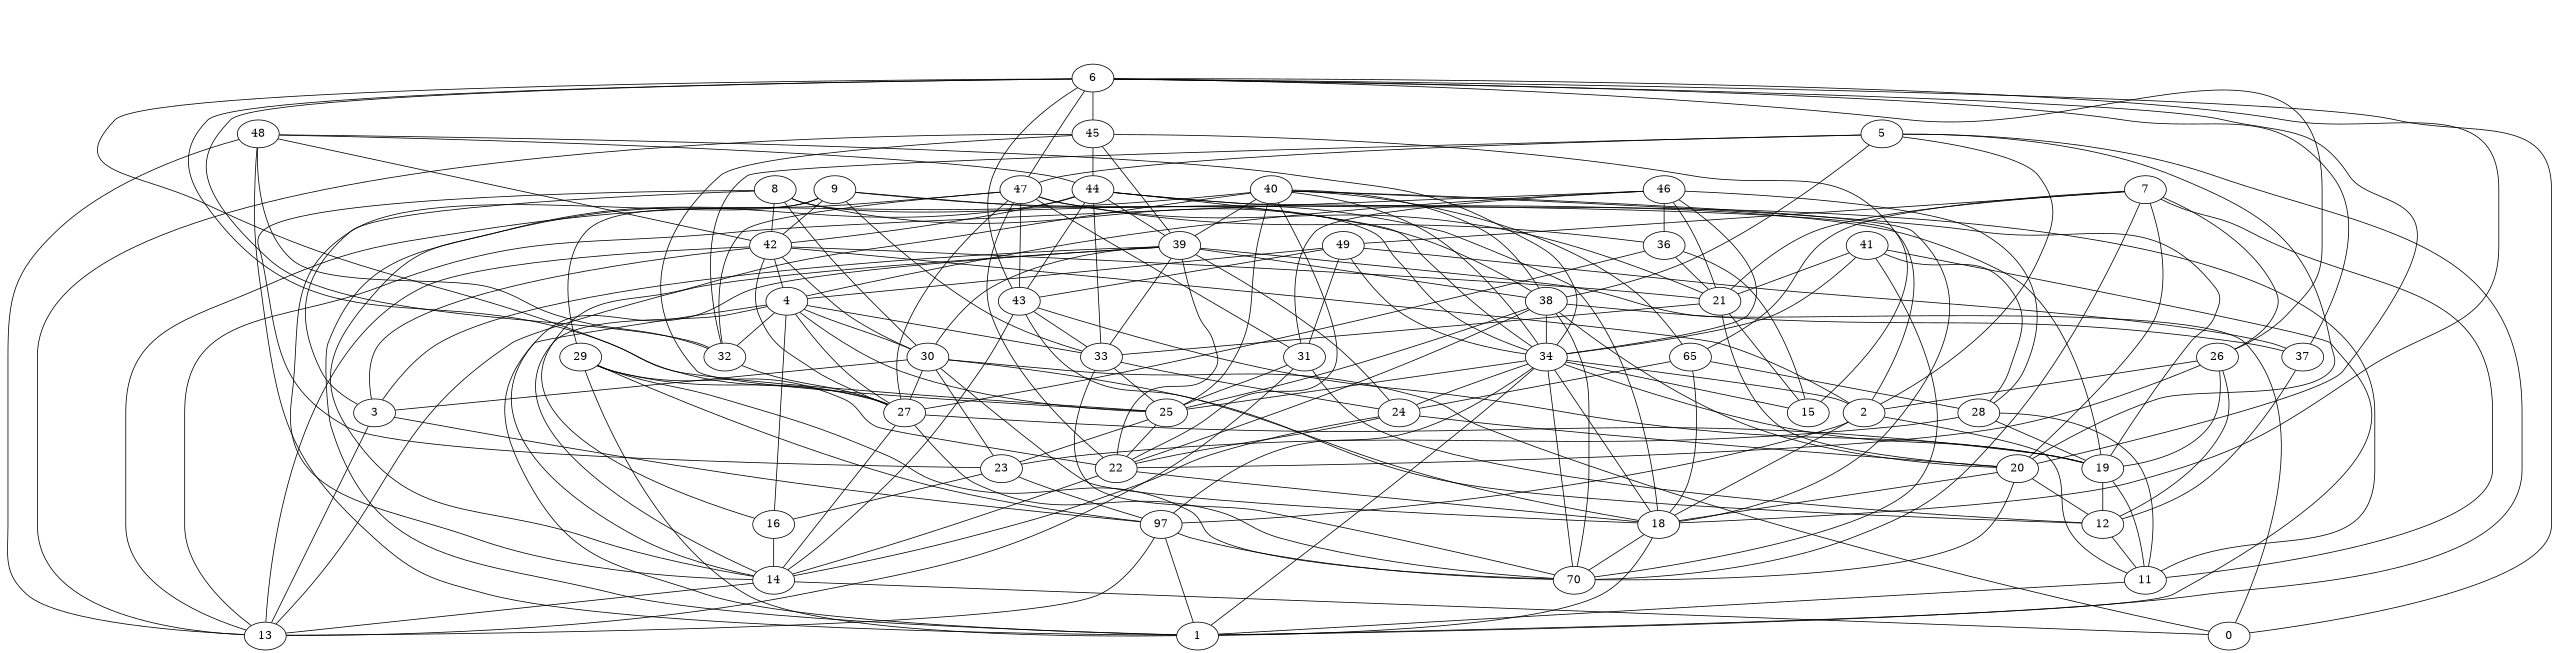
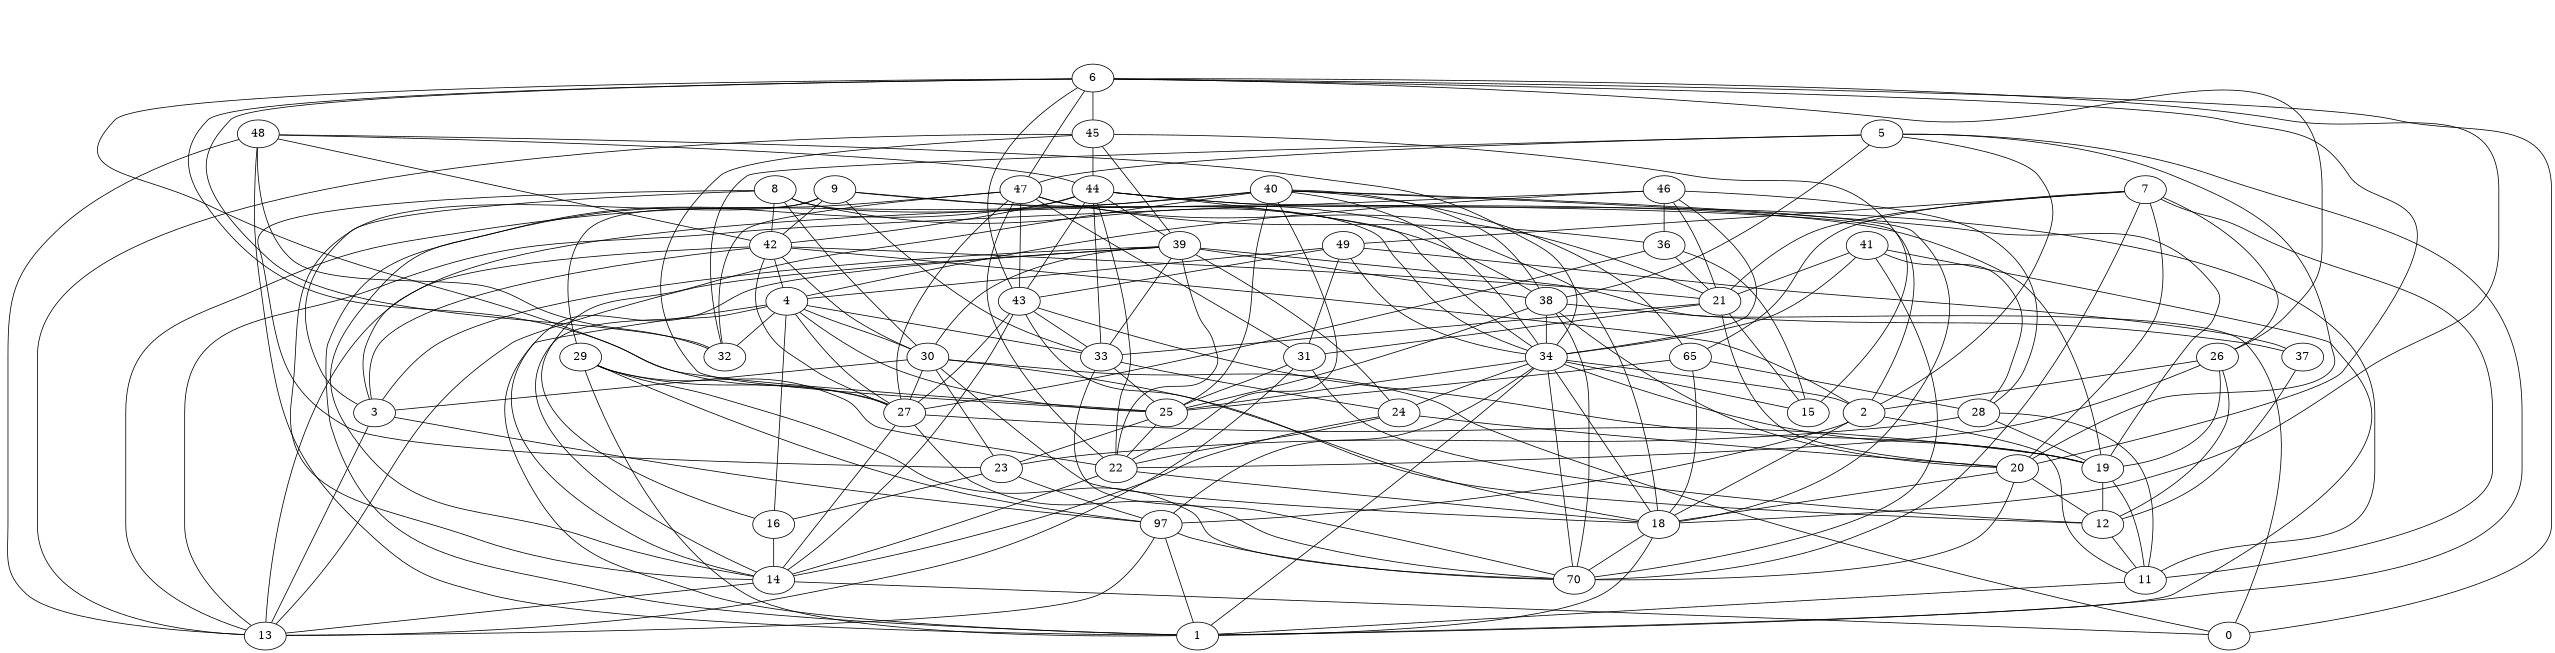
(1963, 105) -> none
(1226, 218) -> (740, 226)
(1313, 235) -> (1494, 332)
(815, 385) -> (971, 356)
(1545, 385) -> (1429, 386)
(1324, 395) -> (1128, 328)
